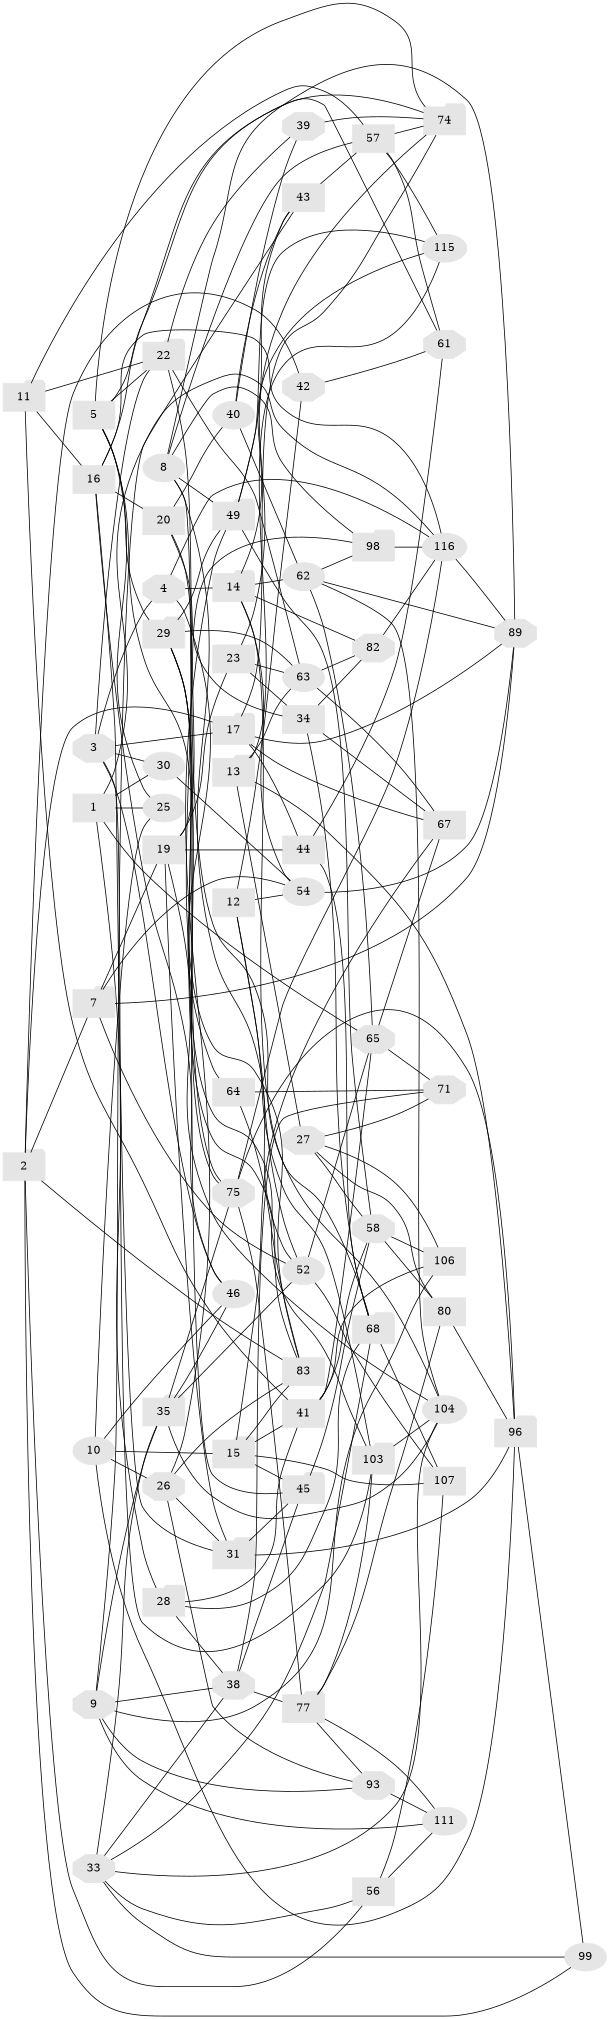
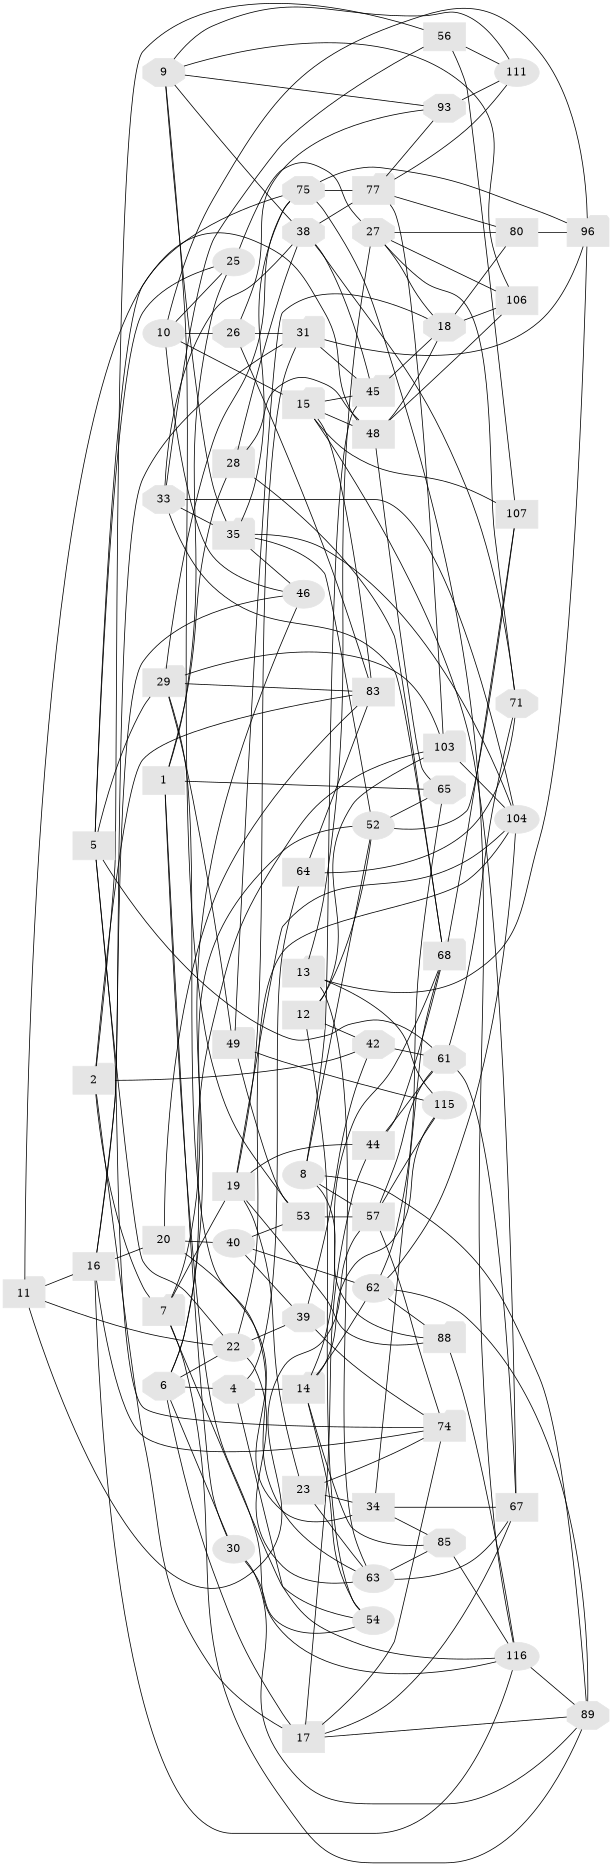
none -> (300, 163)
(304, 198) -> (304, 1217)
(164, 356) -> (234, 1347)
(196, 490) -> none
(373, 547) -> (445, 1339)
(373, 648) -> (445, 1543)
(94, 748) -> (164, 1386)
(480, 823) -> (330, 1799)
(409, 932) -> (501, 1279)
(202, 1049) -> none
(409, 1065) -> (478, 915)
none -> (335, 1181)
(373, 1229) -> (445, 327)
(304, 1414) -> (373, 434)
(586, 1957) -> none
